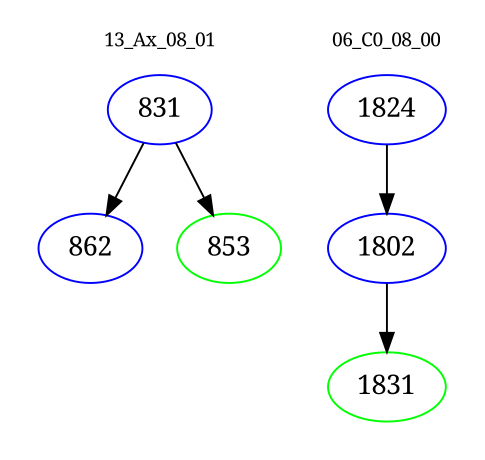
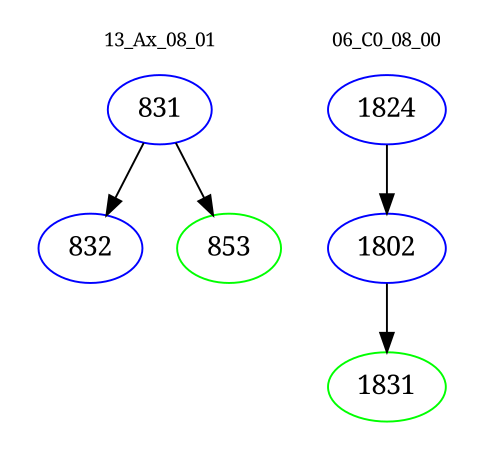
(90, 248) -> (90, 248)
